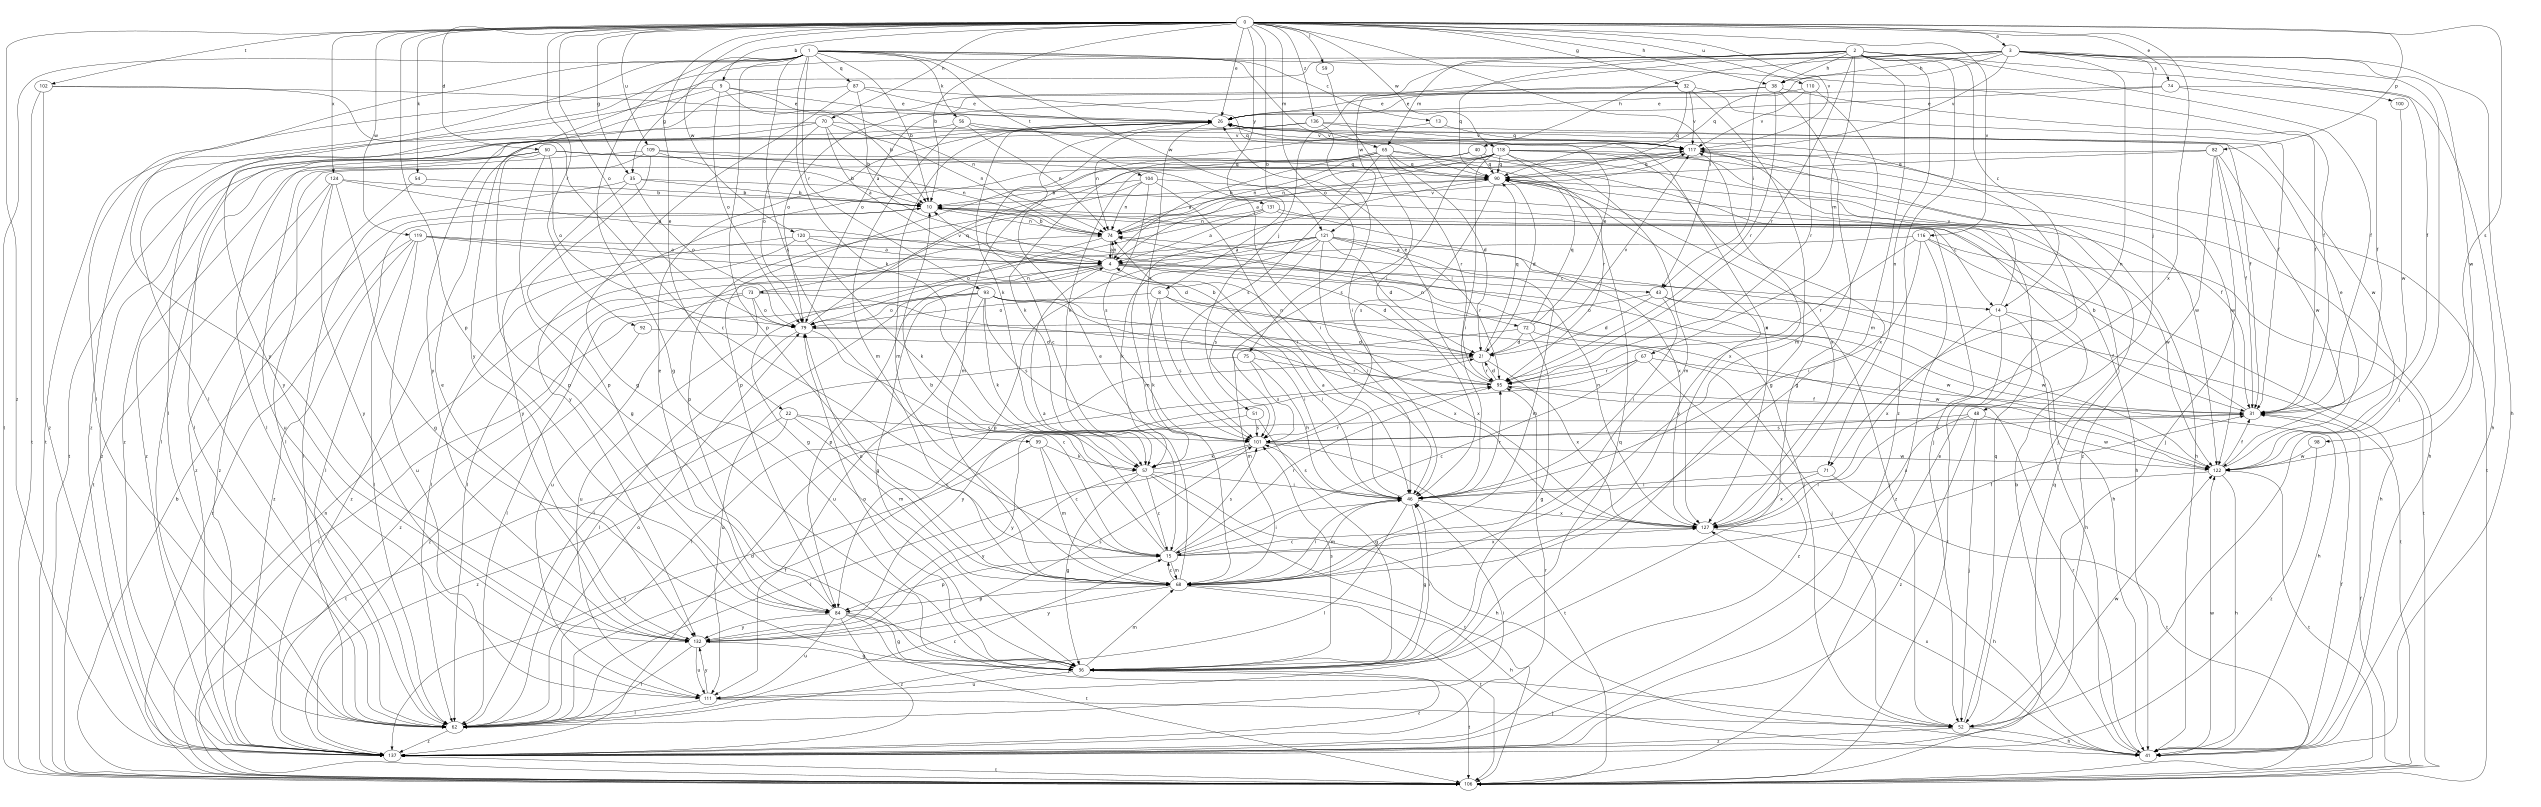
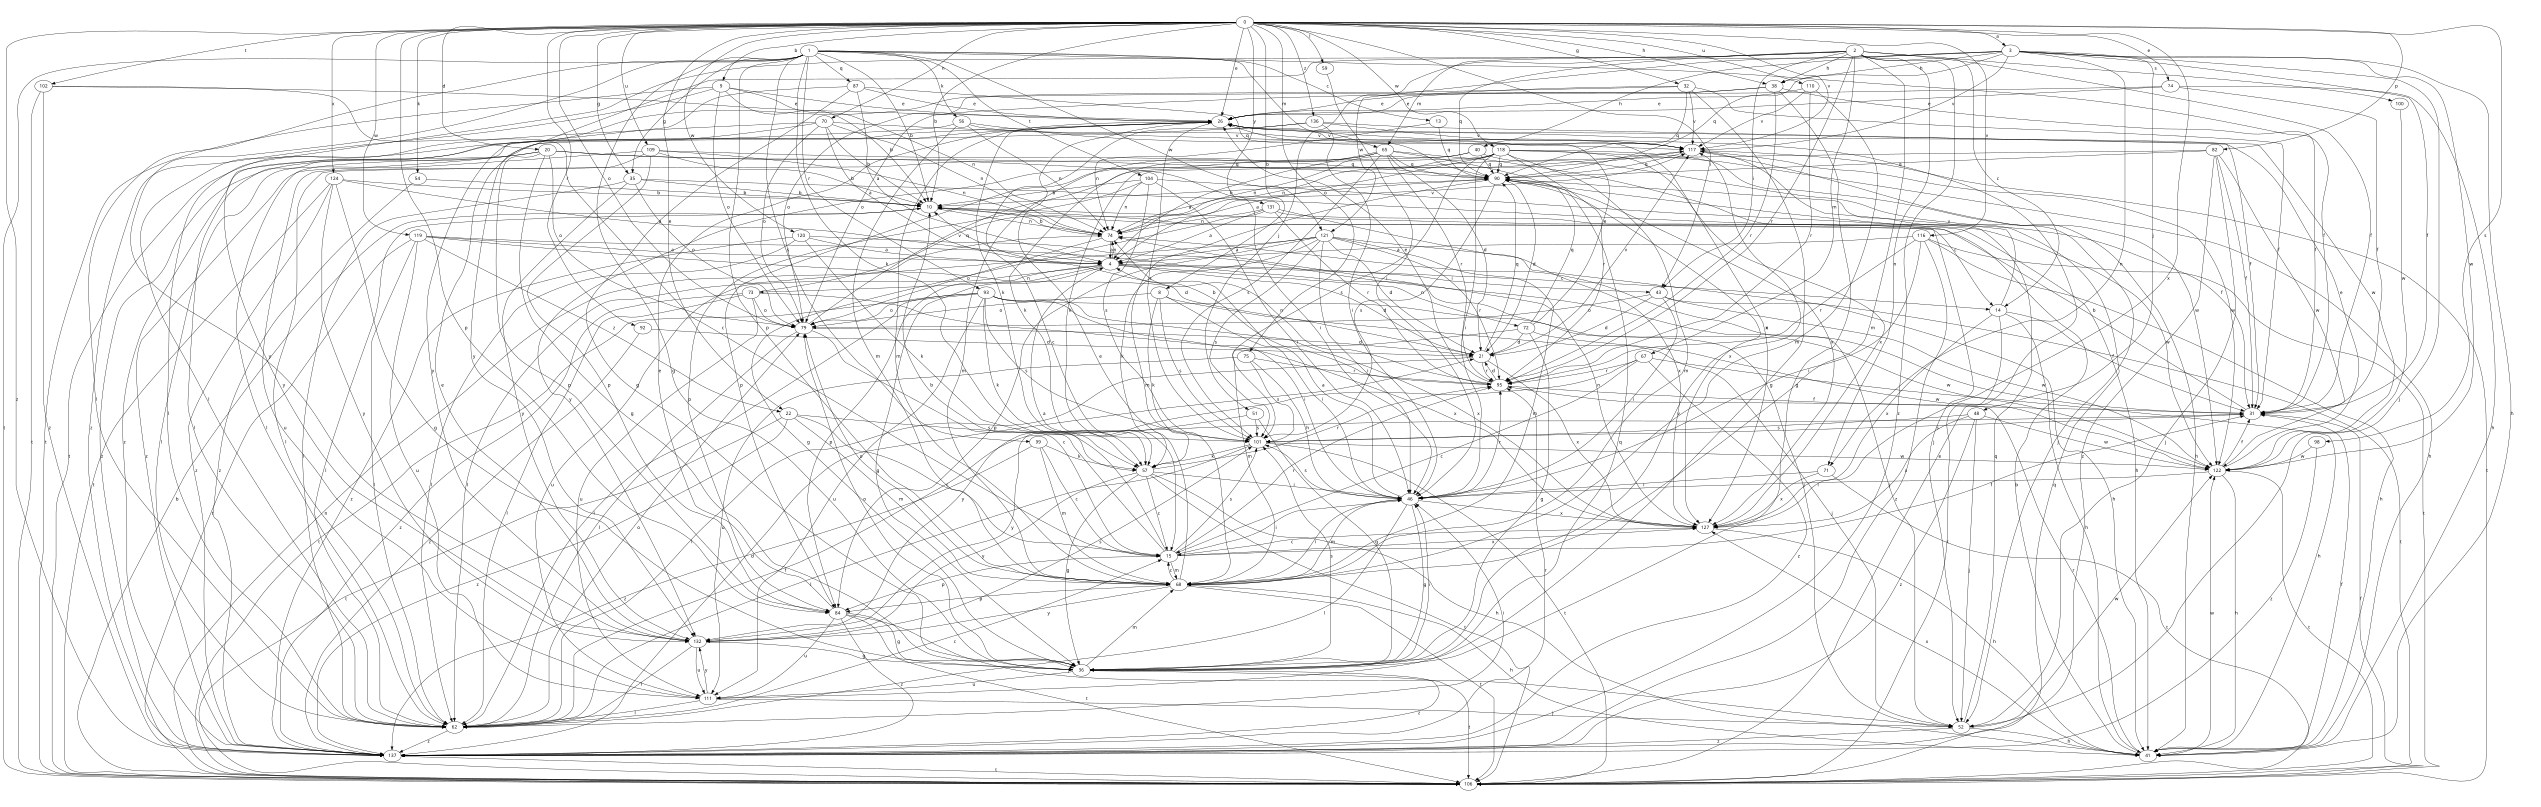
(1503, 137) -> (1446, 153)
(547, 150) -> (547, 150)
none -> (1384, 310)
(268, 522) -> (609, 332)
(767, 620) -> none
